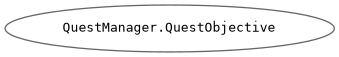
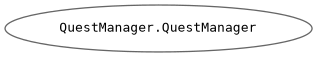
(170, 28) -> (159, 28)
